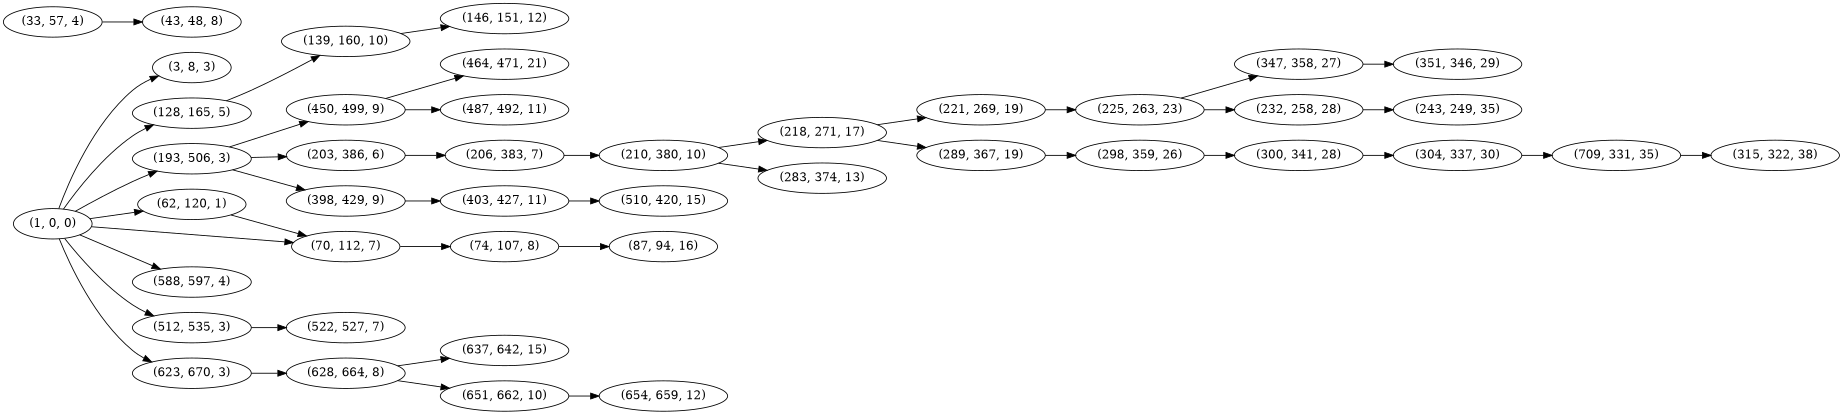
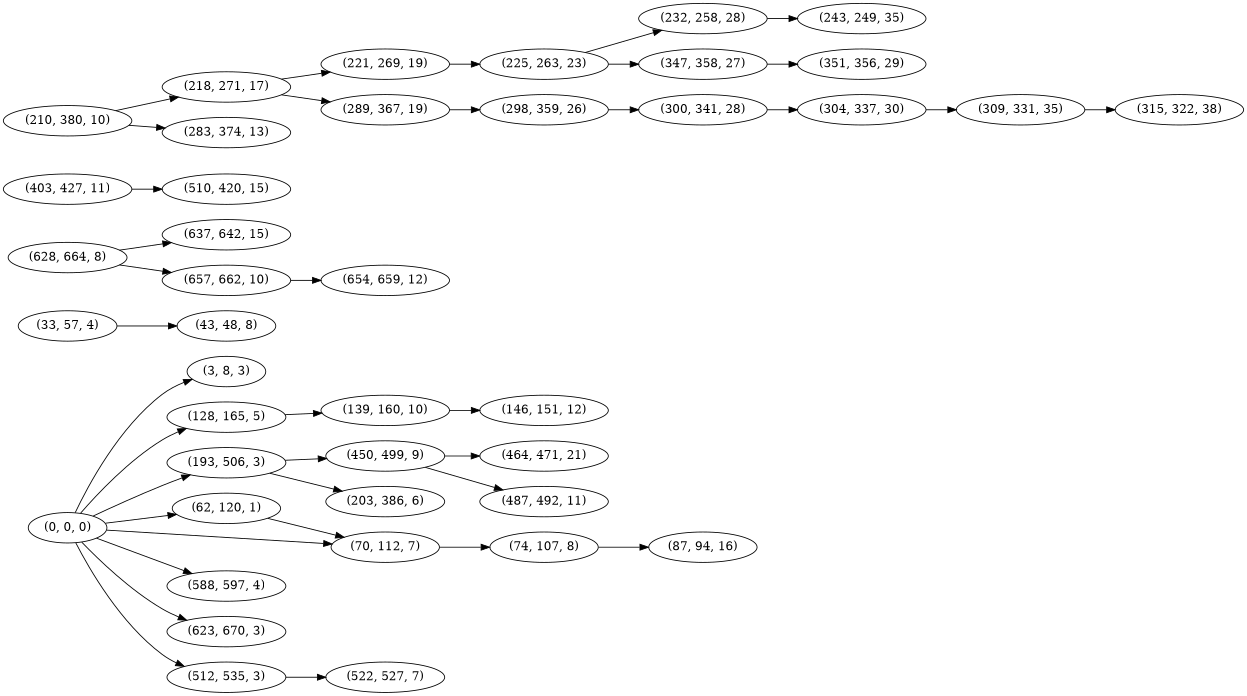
(1458, 64) -> (862, 64)
(505, 155) -> none
(1616, 155) -> (1021, 110)
(346, 201) -> none
(53, 224) -> (68, 528)
(264, 373) -> none
(505, 396) -> (226, 280)
